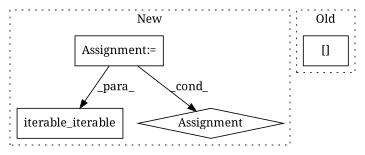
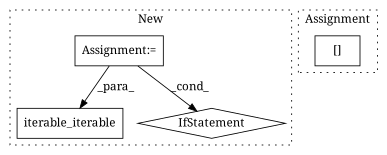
(326, 20) -> (338, 20)
(211, 123) -> (212, 123)
